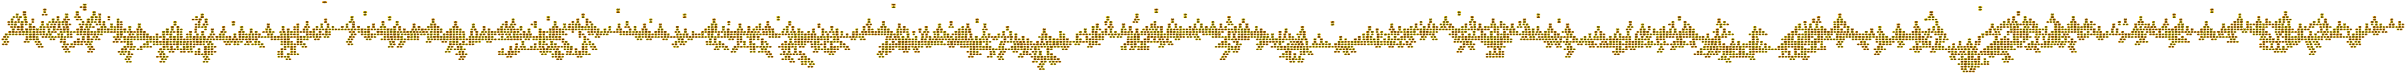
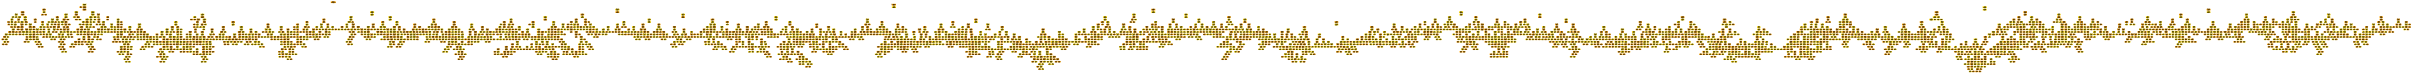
(1884, 44) -> none
none -> (1804, 52)
